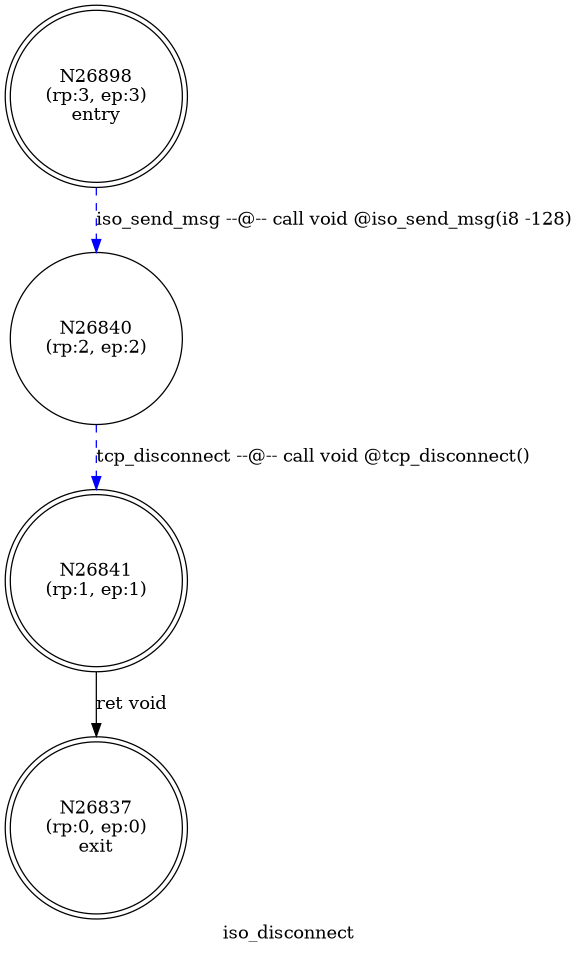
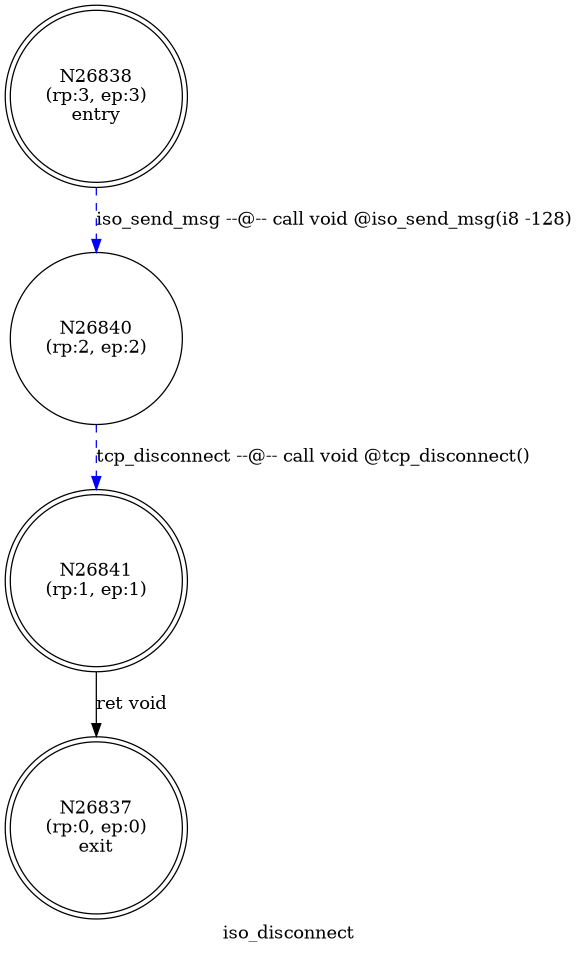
(96, 96) -> (96, 96)
